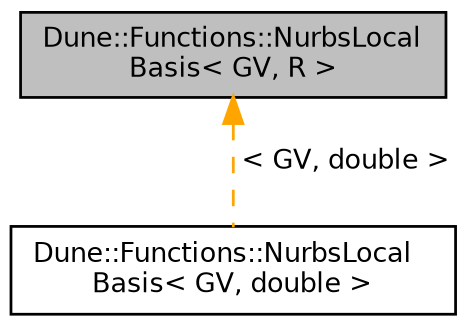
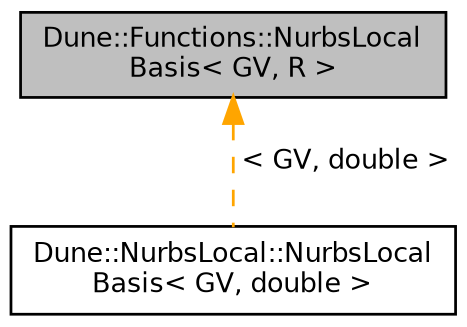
(233, 270) -> (233, 270)
